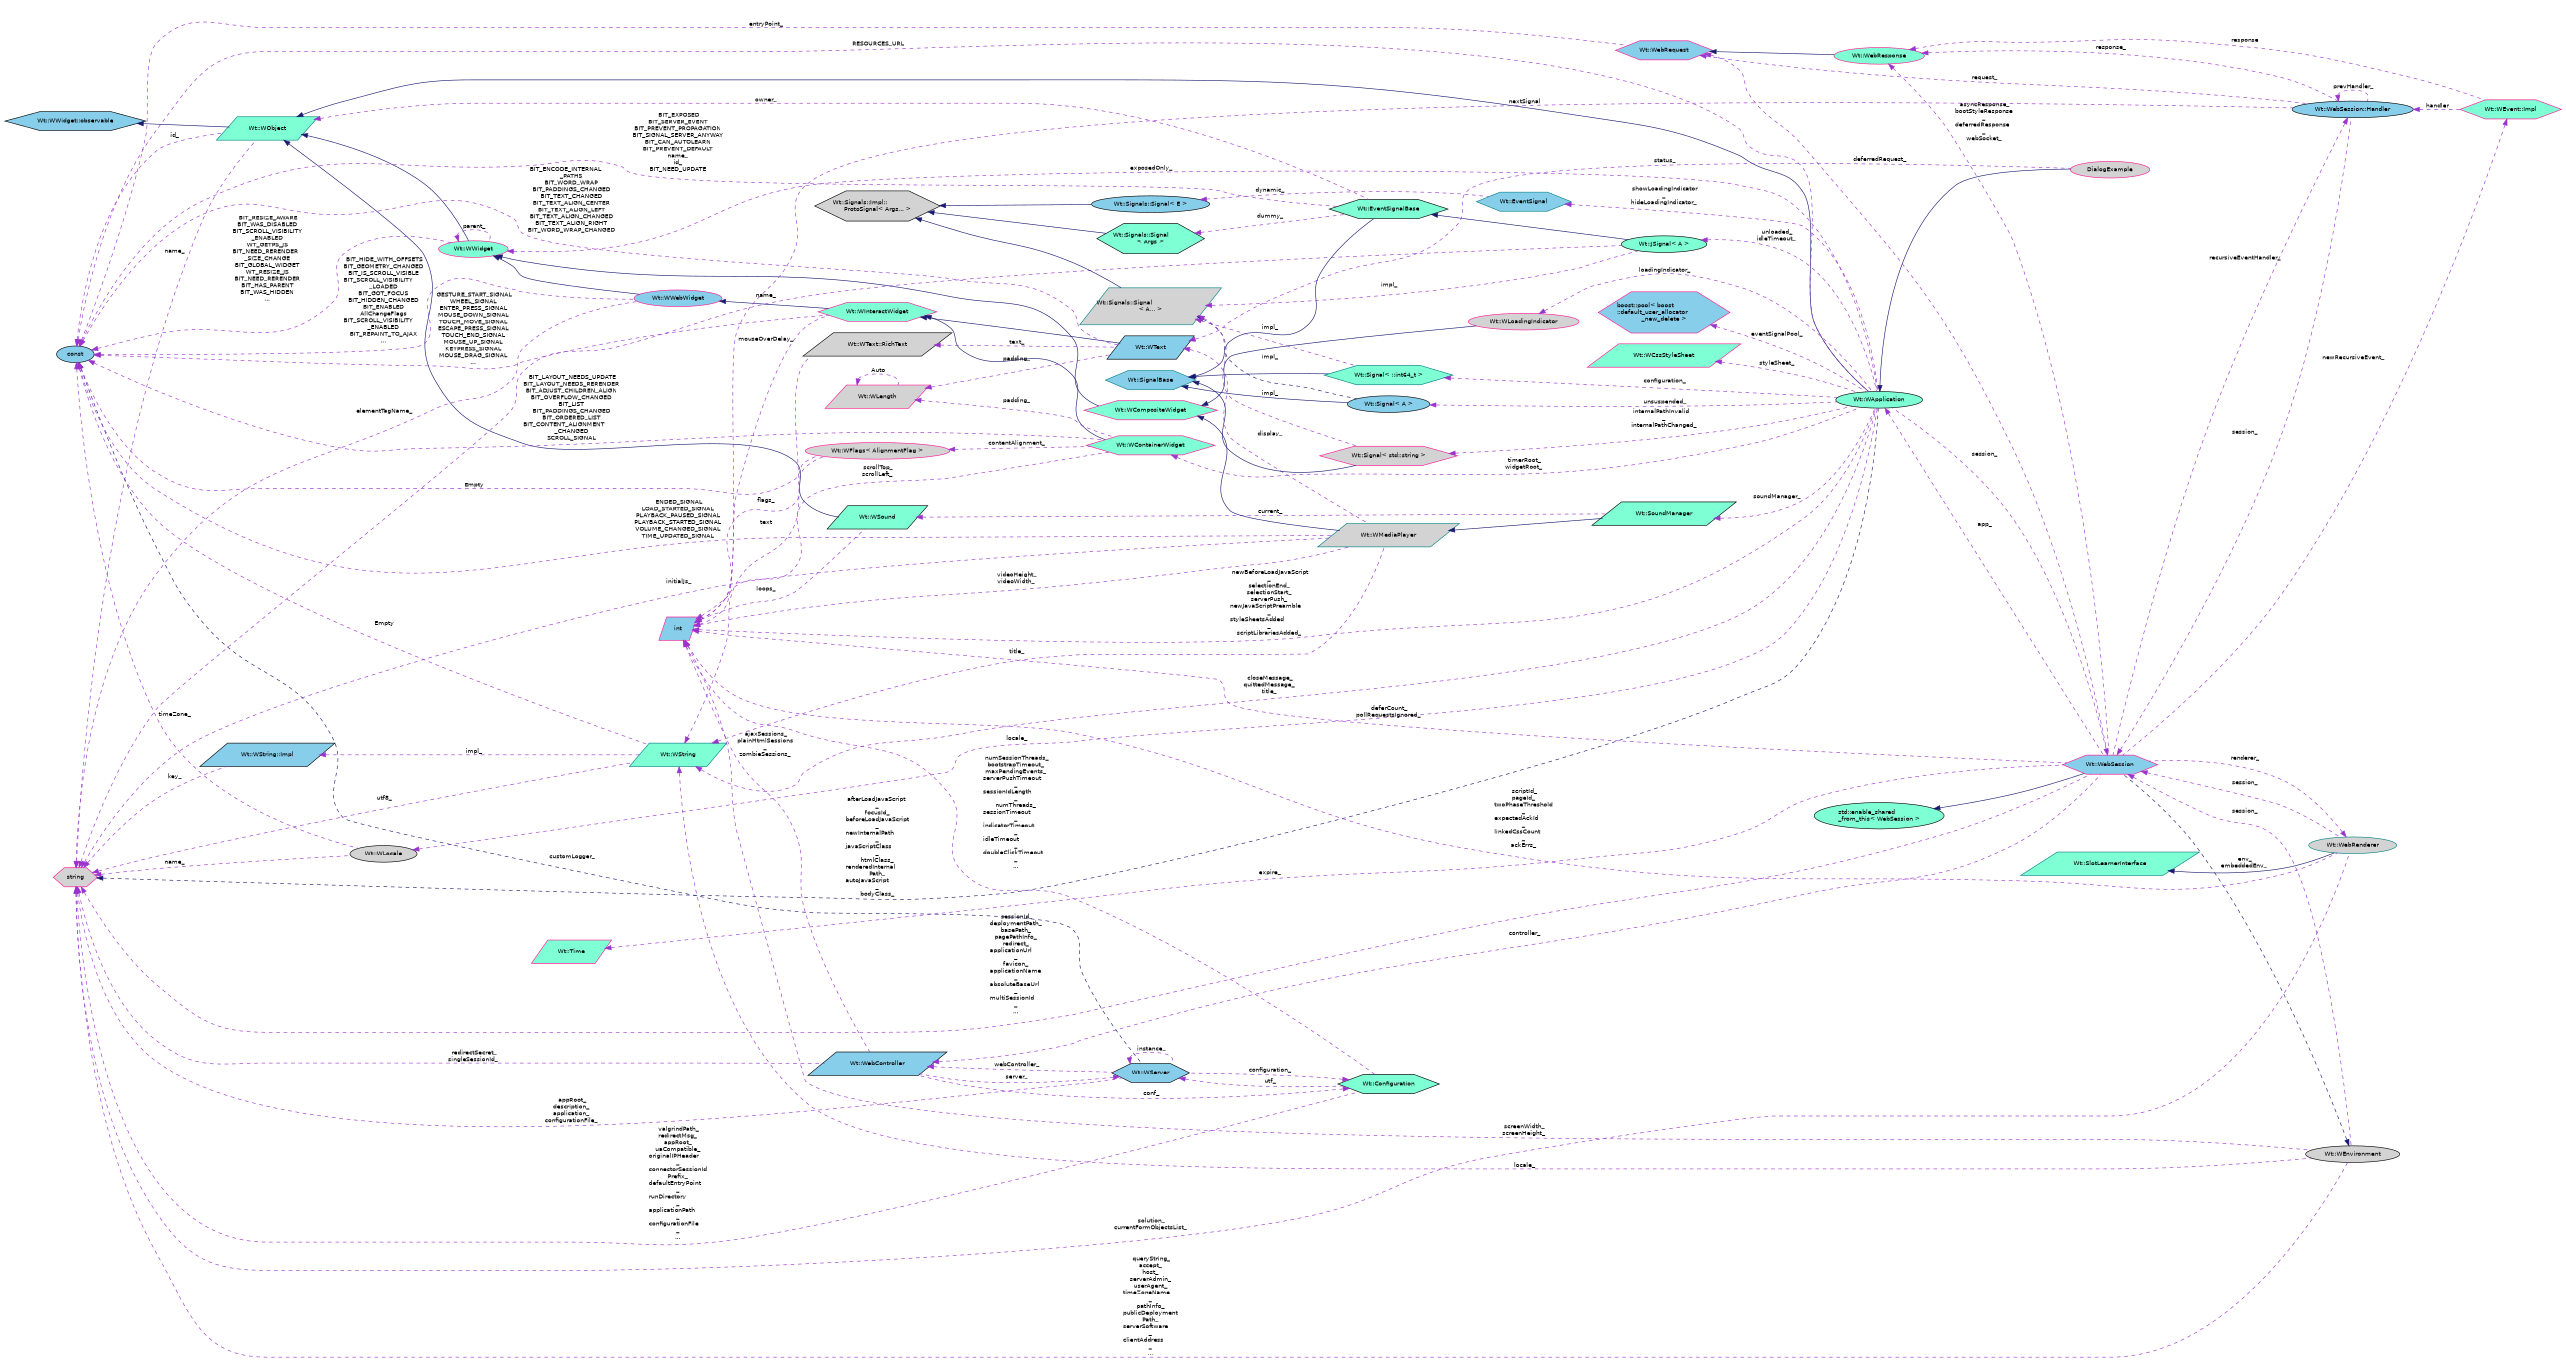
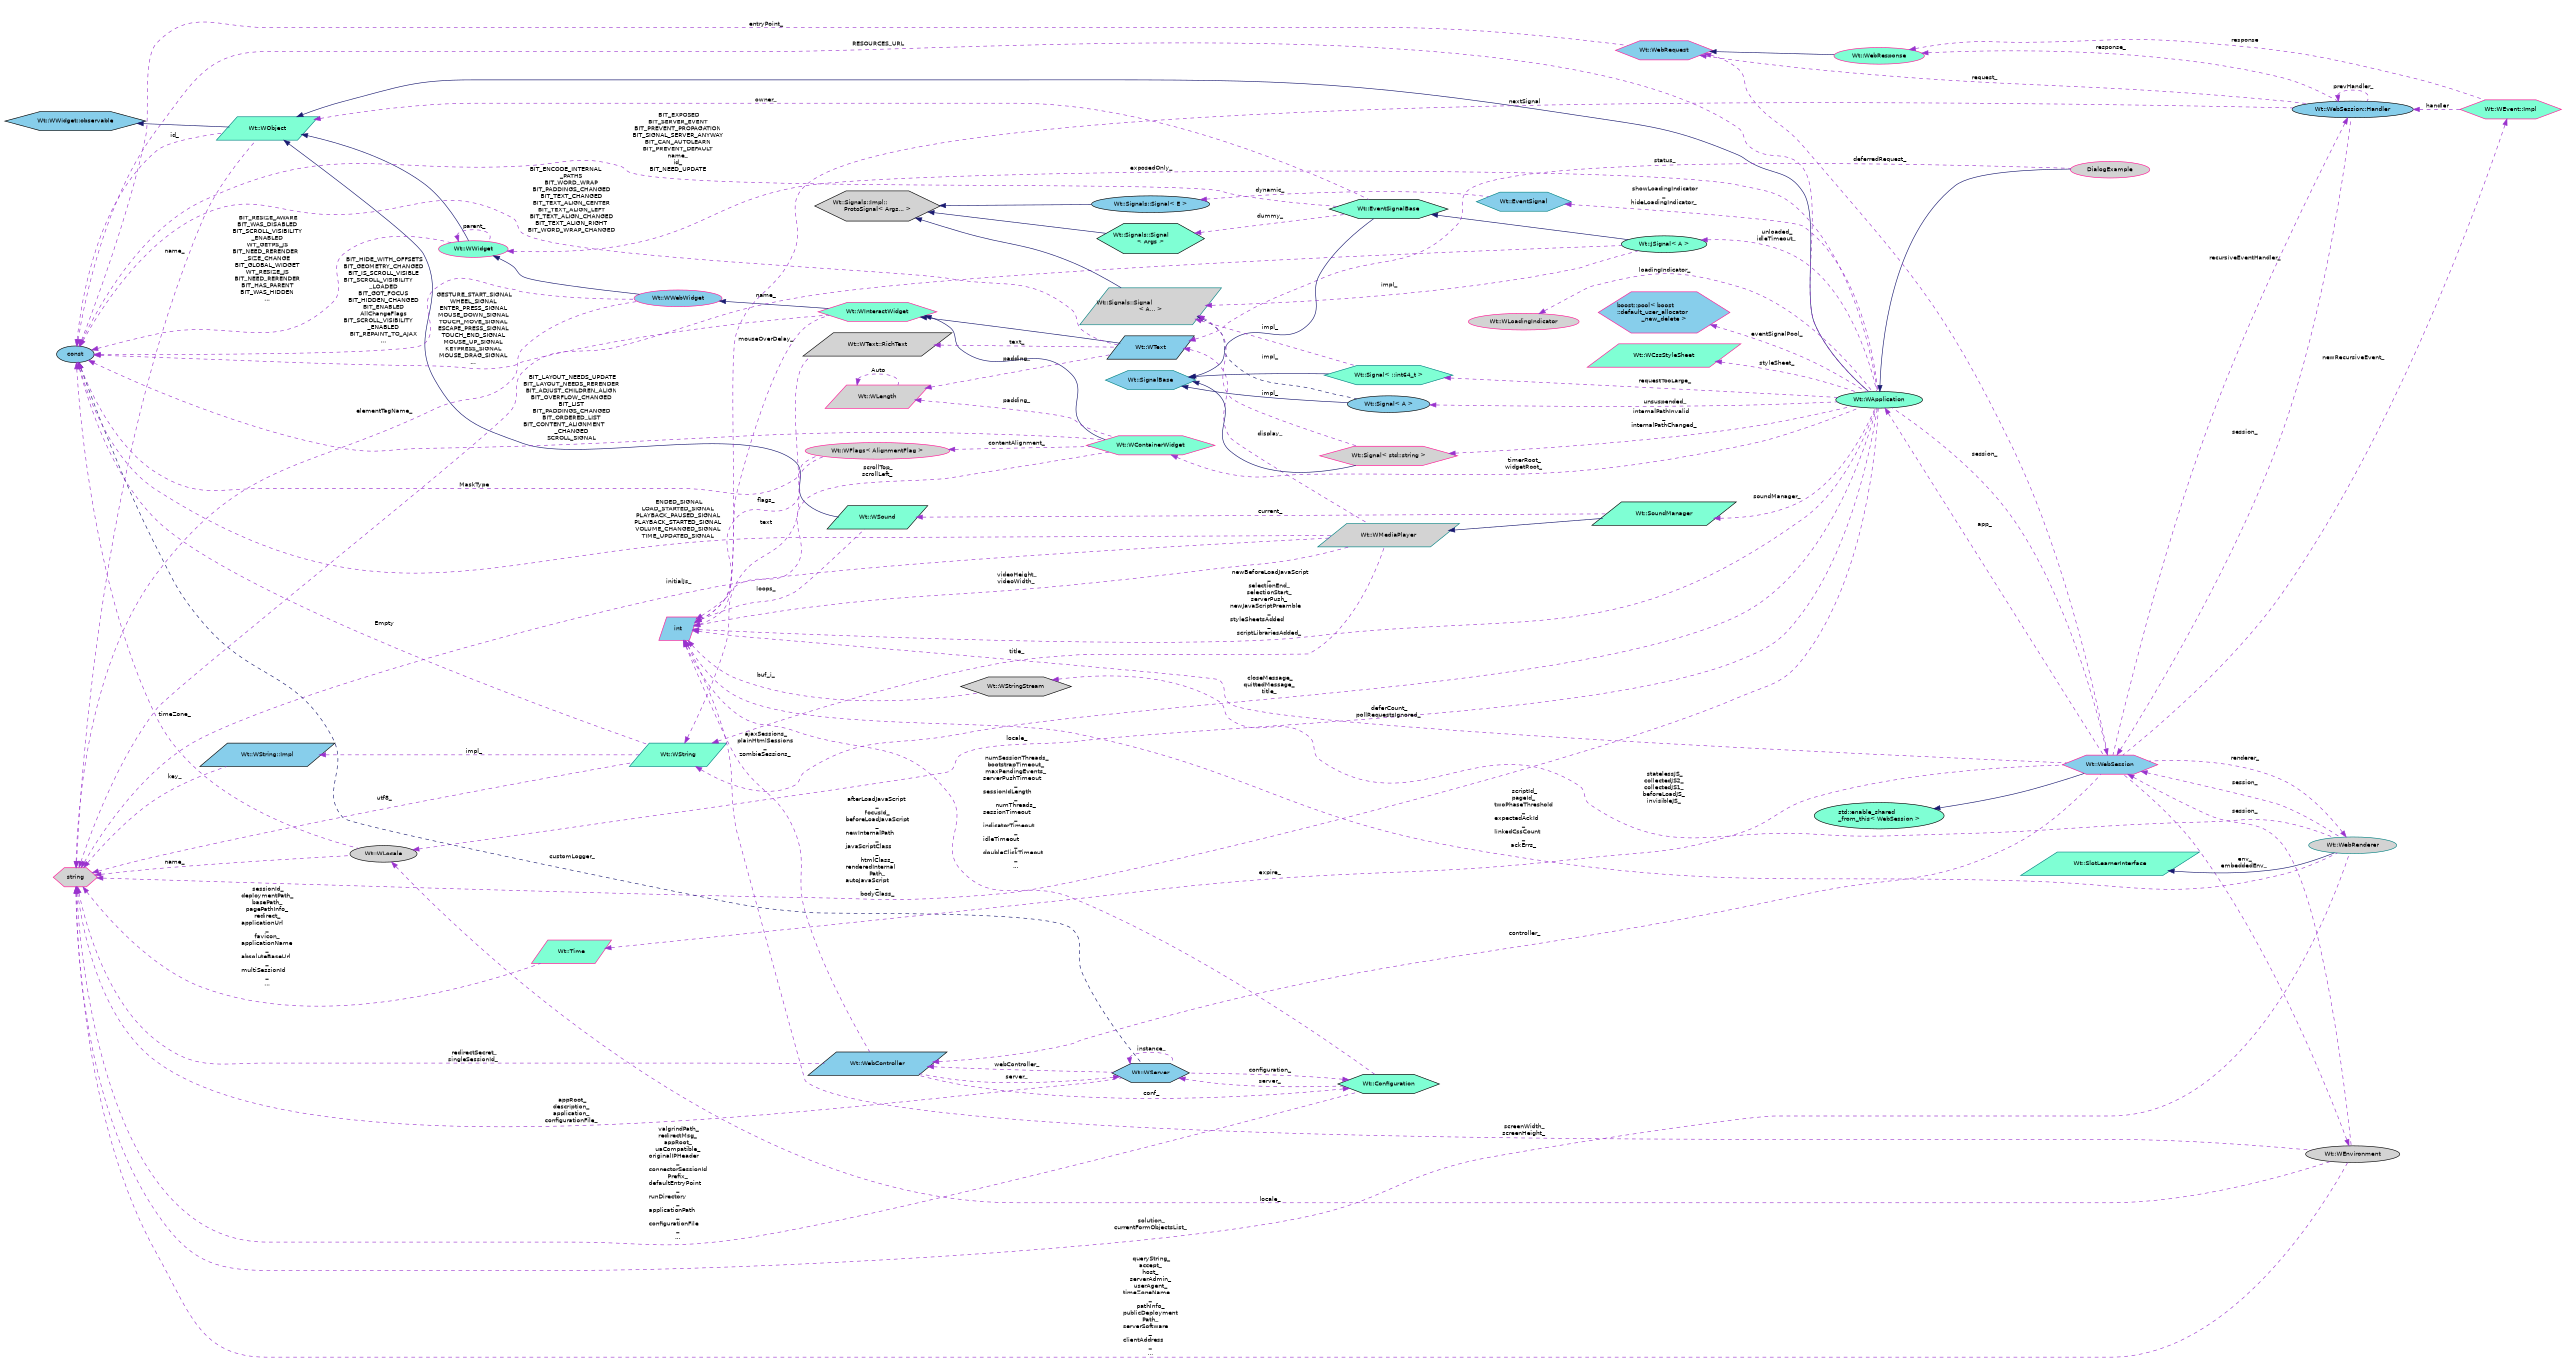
(1664, 381) -> (1664, 381)
(2057, 391) -> none
(1151, 410) -> none
(473, 485) -> (473, 485)
none -> (1016, 687)
(1103, 875) -> (1103, 875)
(2257, 943) -> (2257, 943)
(1073, 1015) -> (297, 1006)
(1269, 1081) -> (1269, 1081)
(1374, 1169) -> (1314, 1203)
